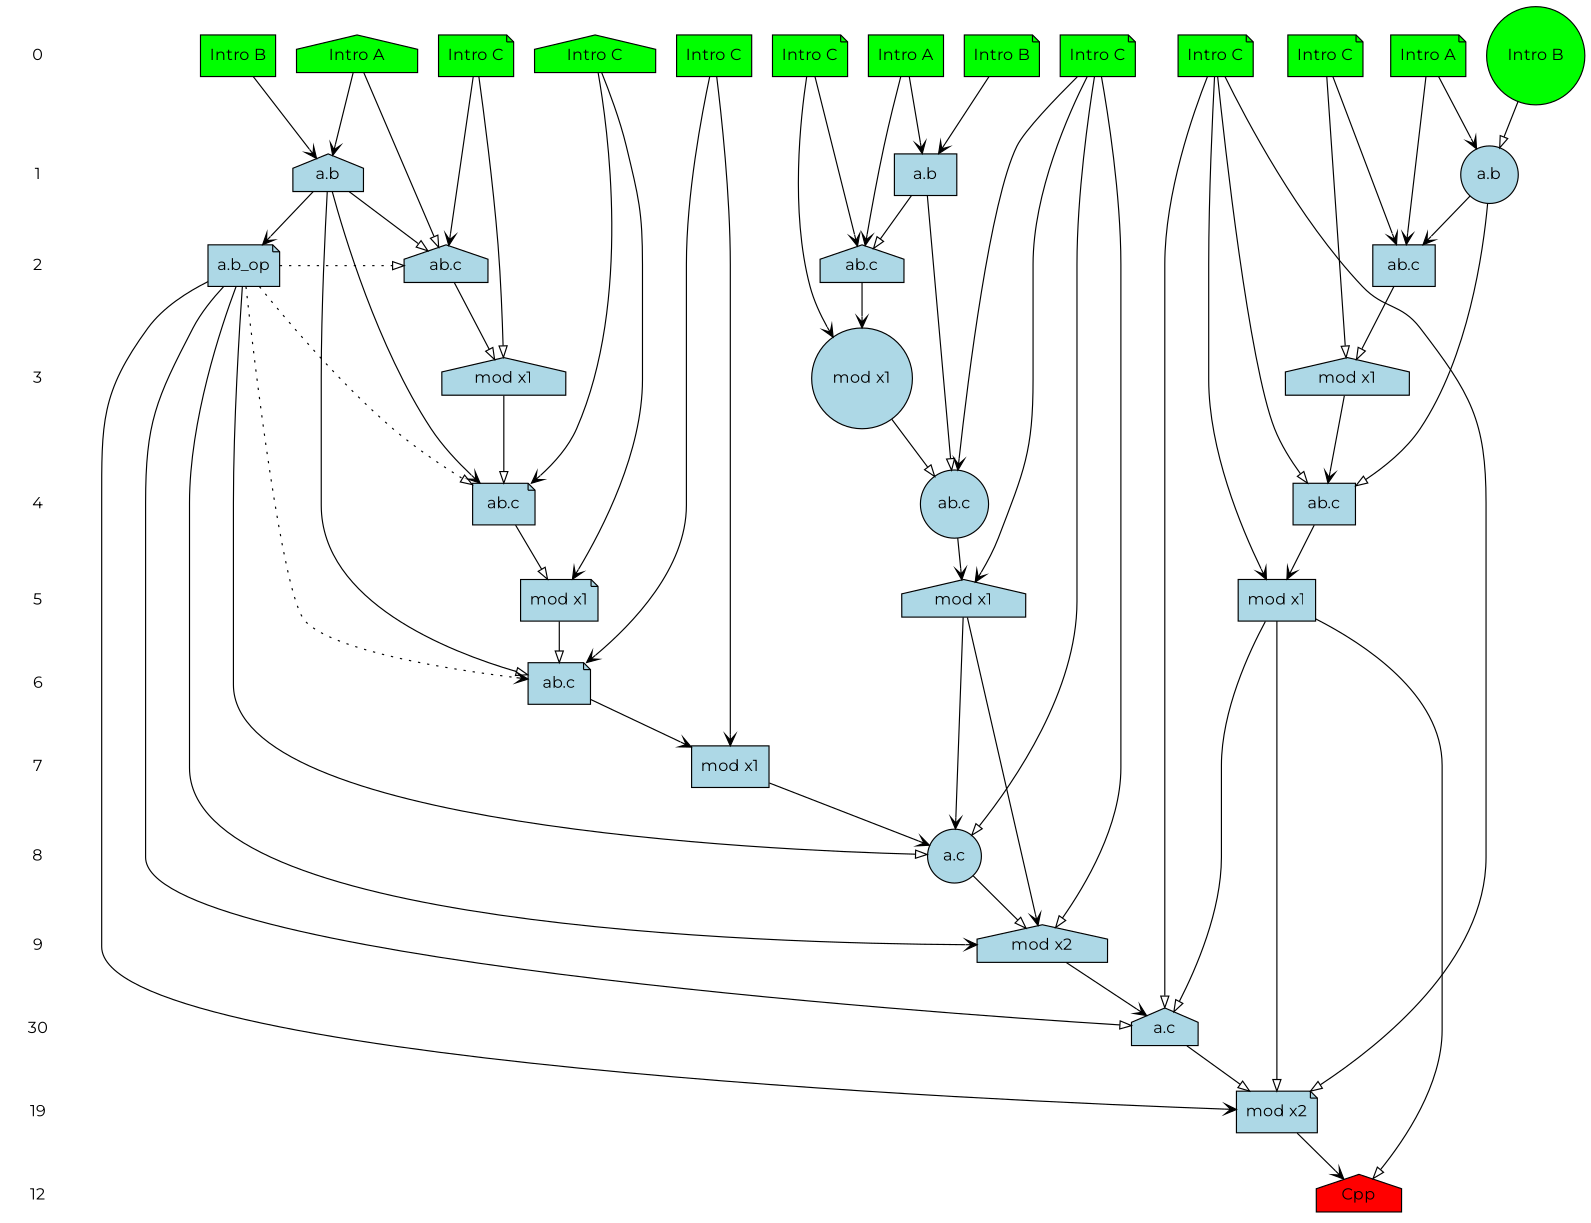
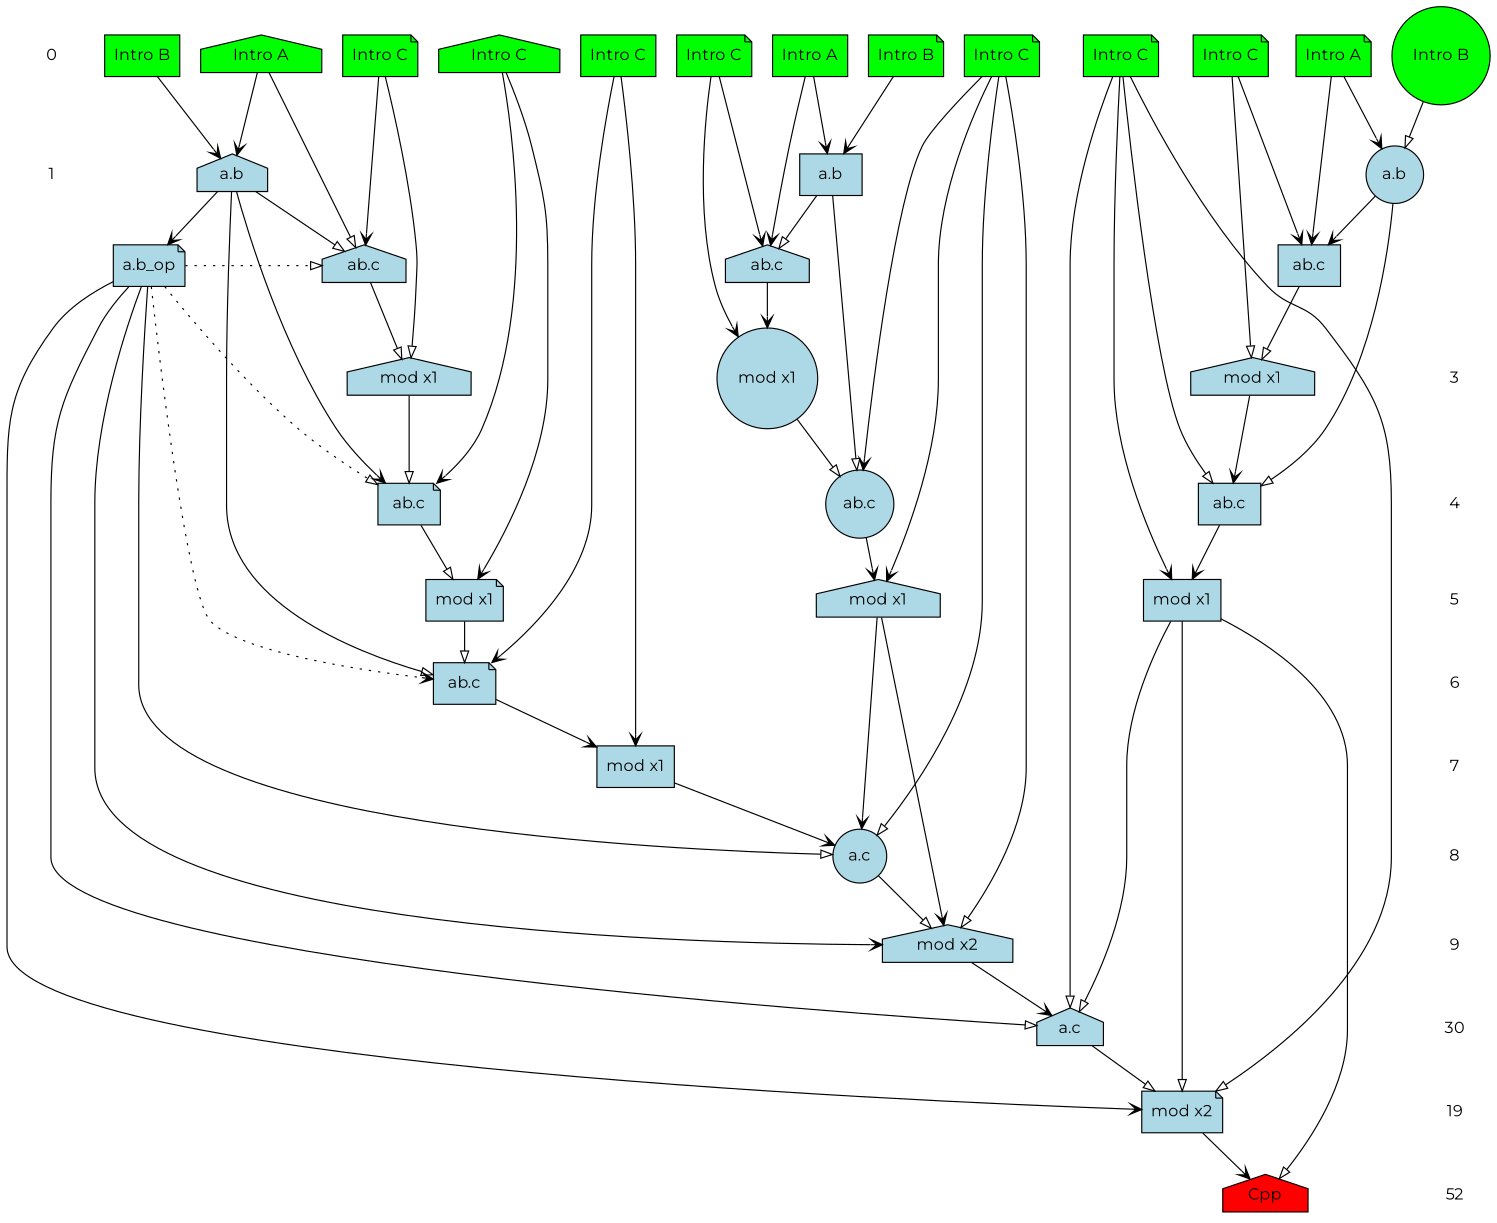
(38, 266) -> none
(38, 1195) -> (1455, 1195)
